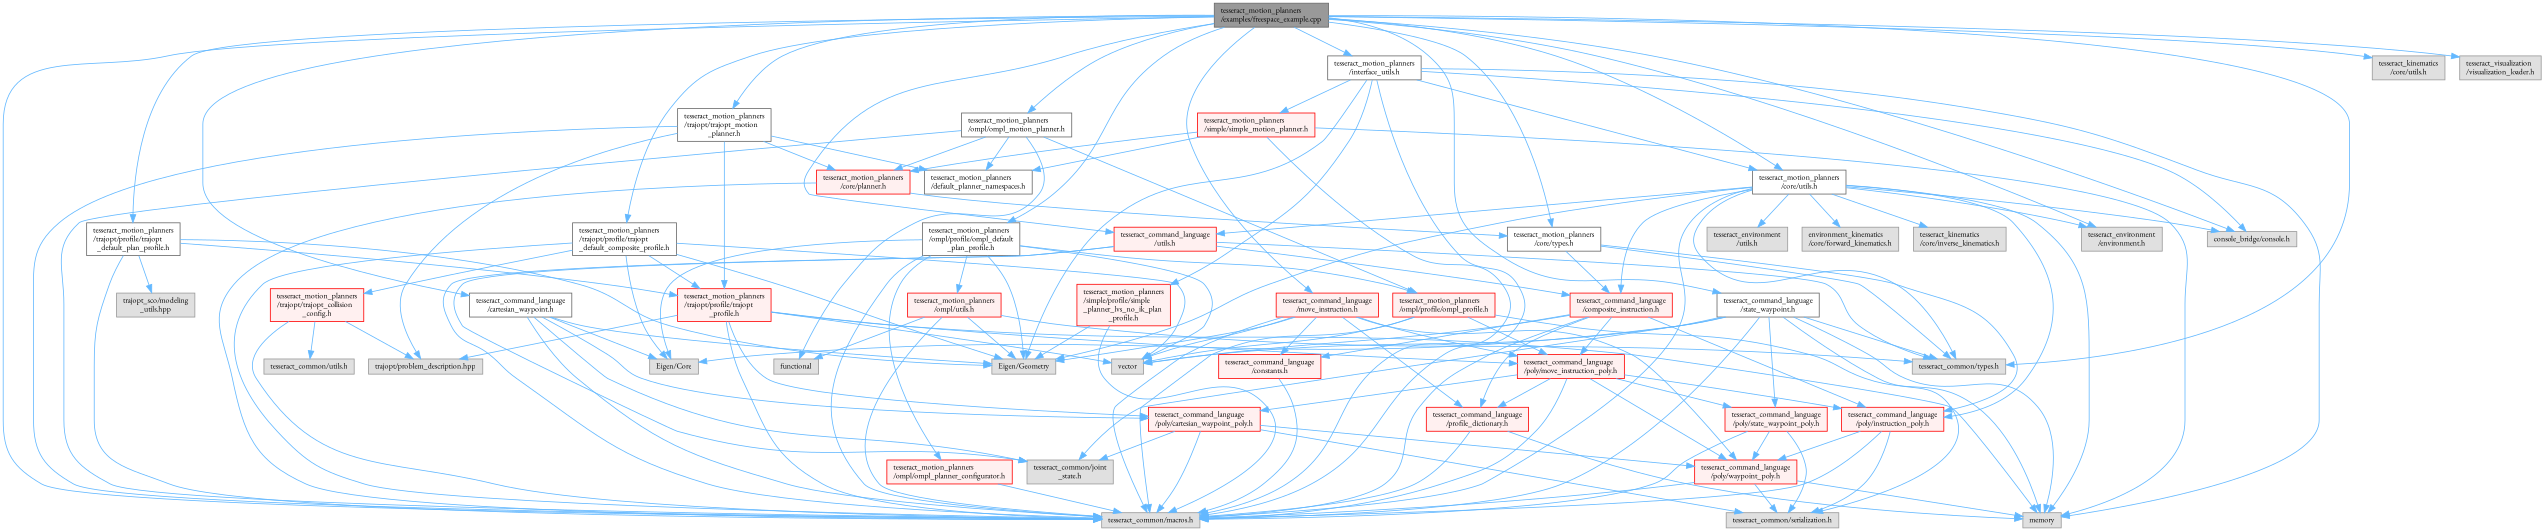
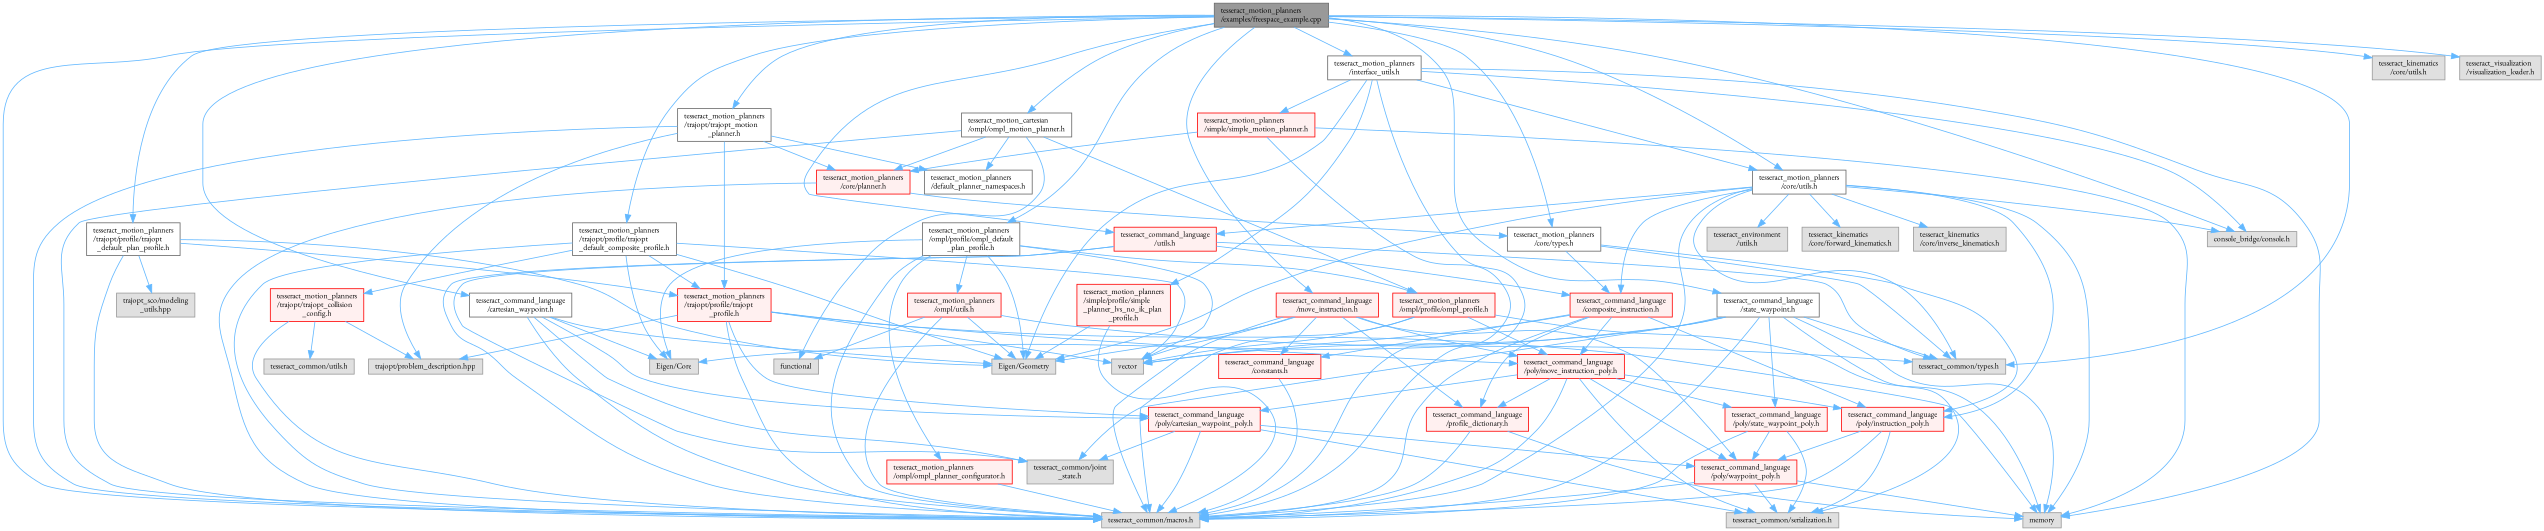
(1017, 125) -> (1017, 125)
(1120, 153) -> none
(1850, 239) -> (1850, 239)
(2122, 239) -> none
none -> (1649, 454)
